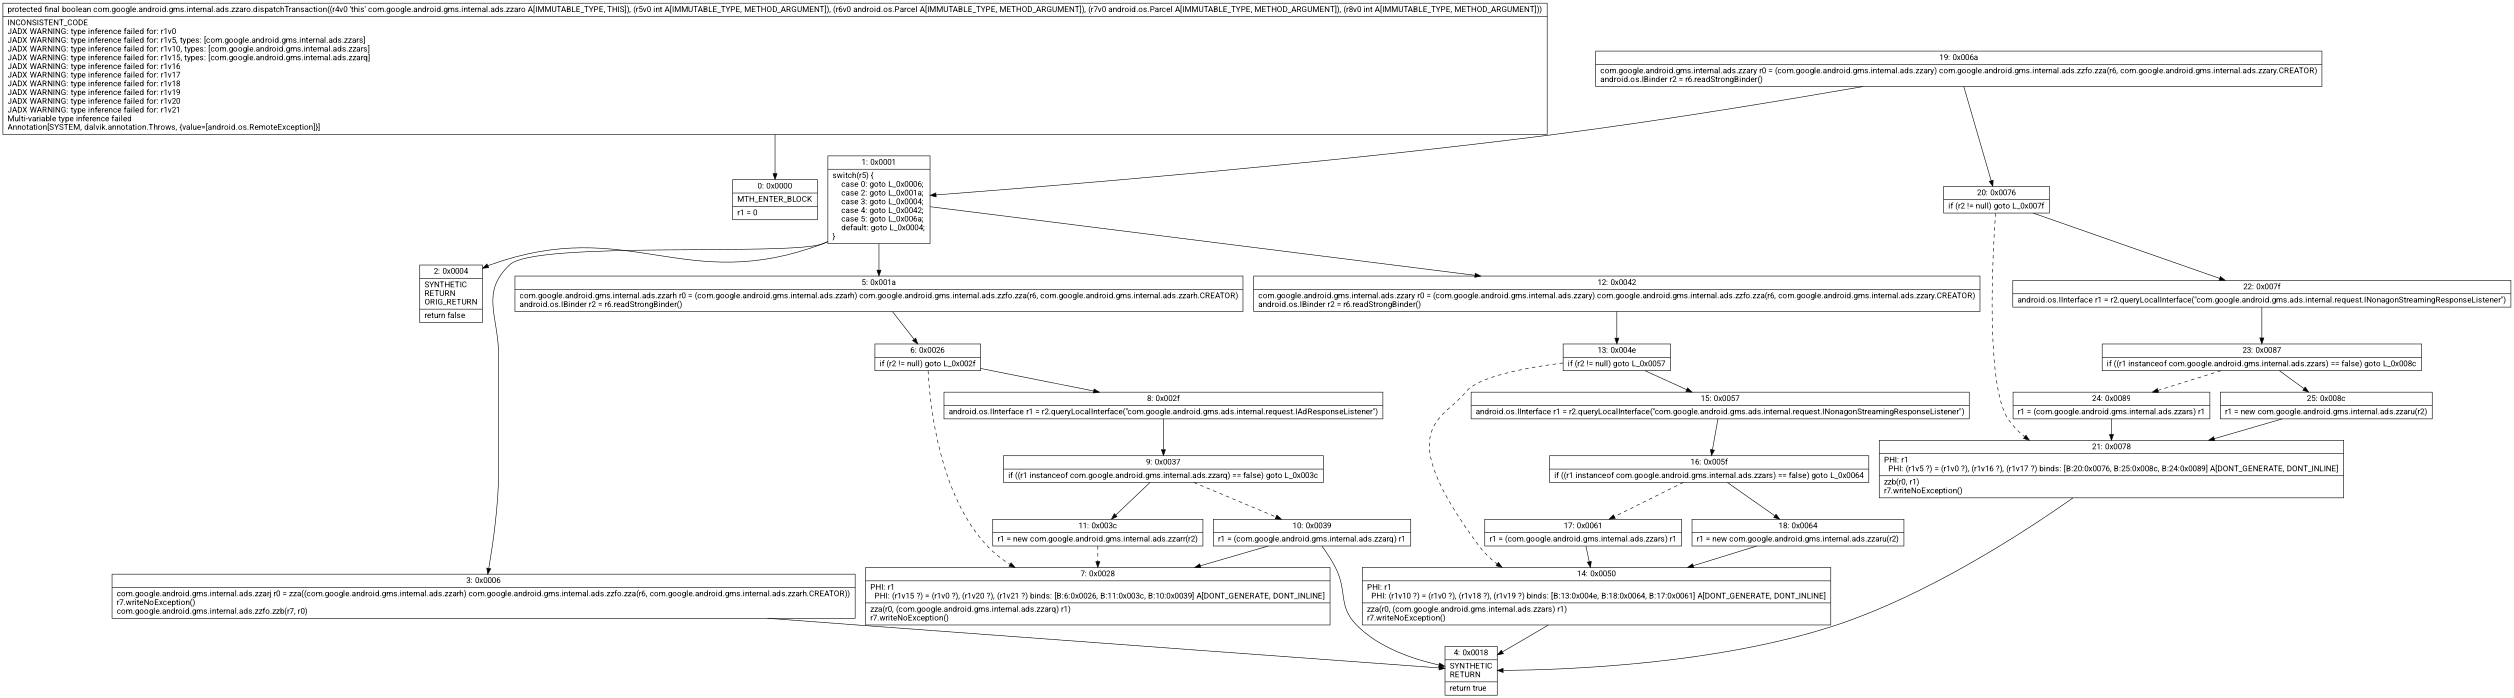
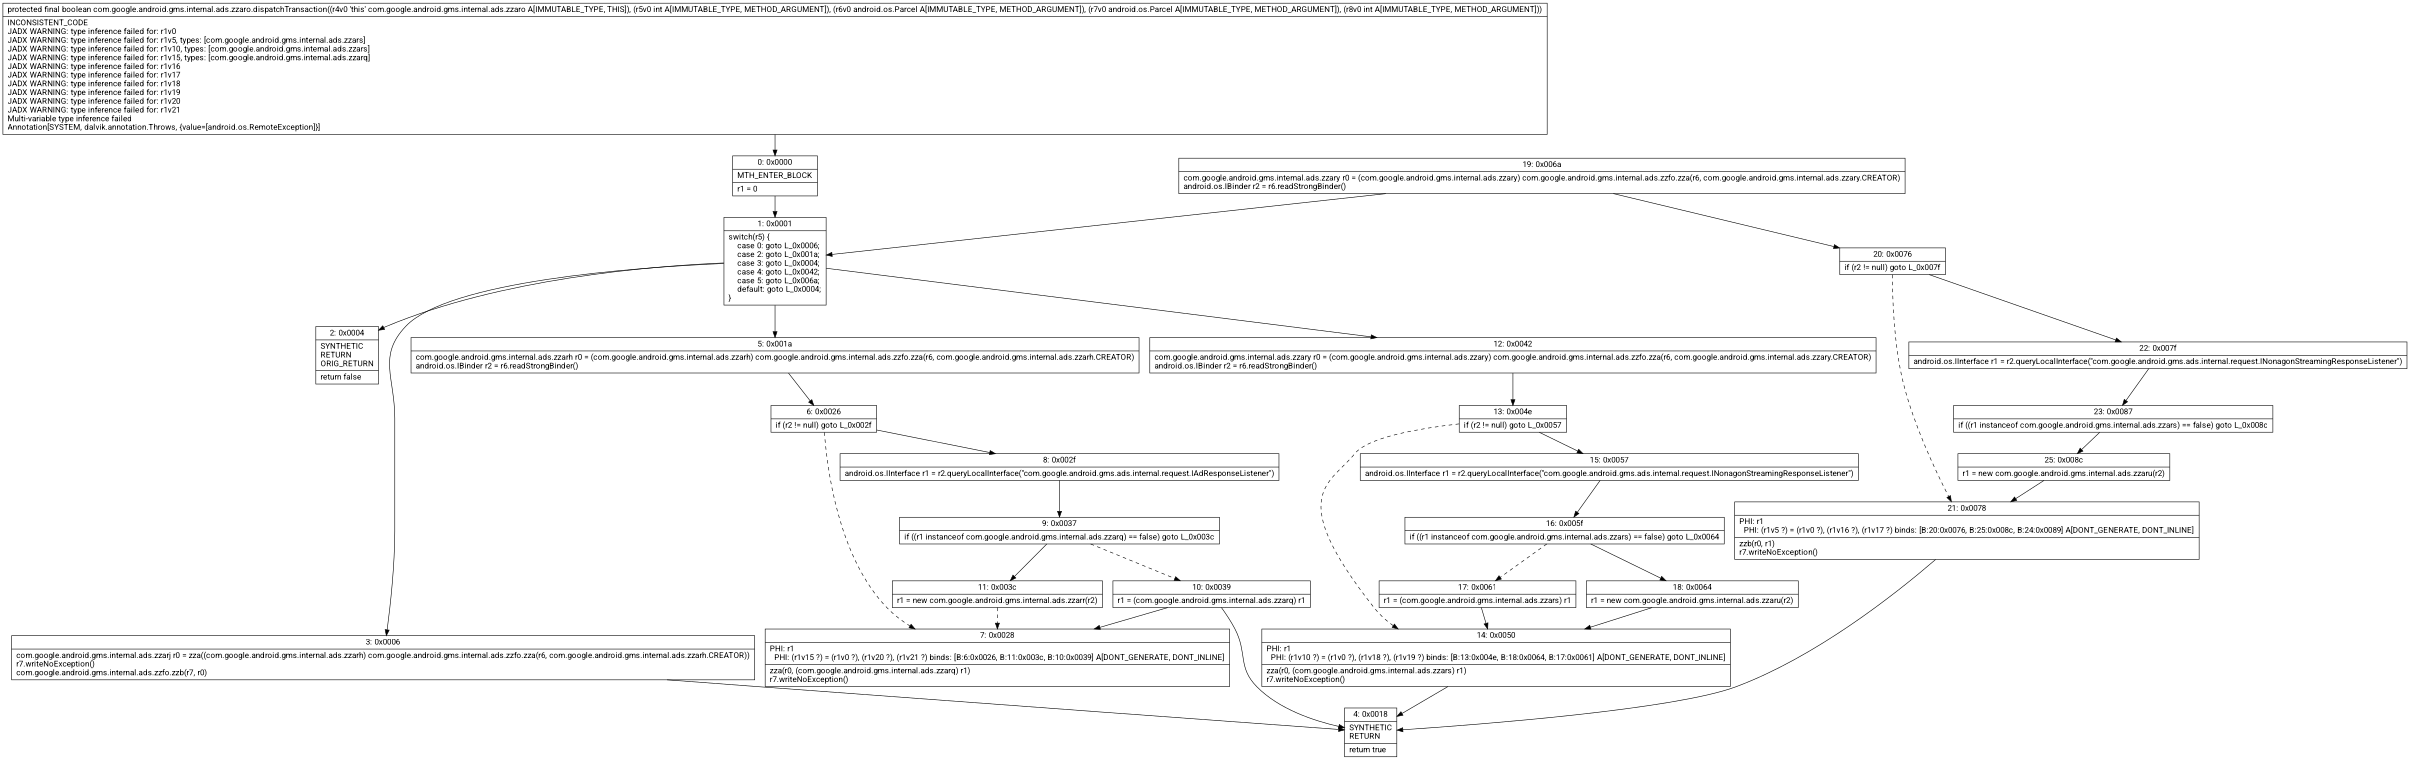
none -> (775, 204)
(2111, 406) -> none
